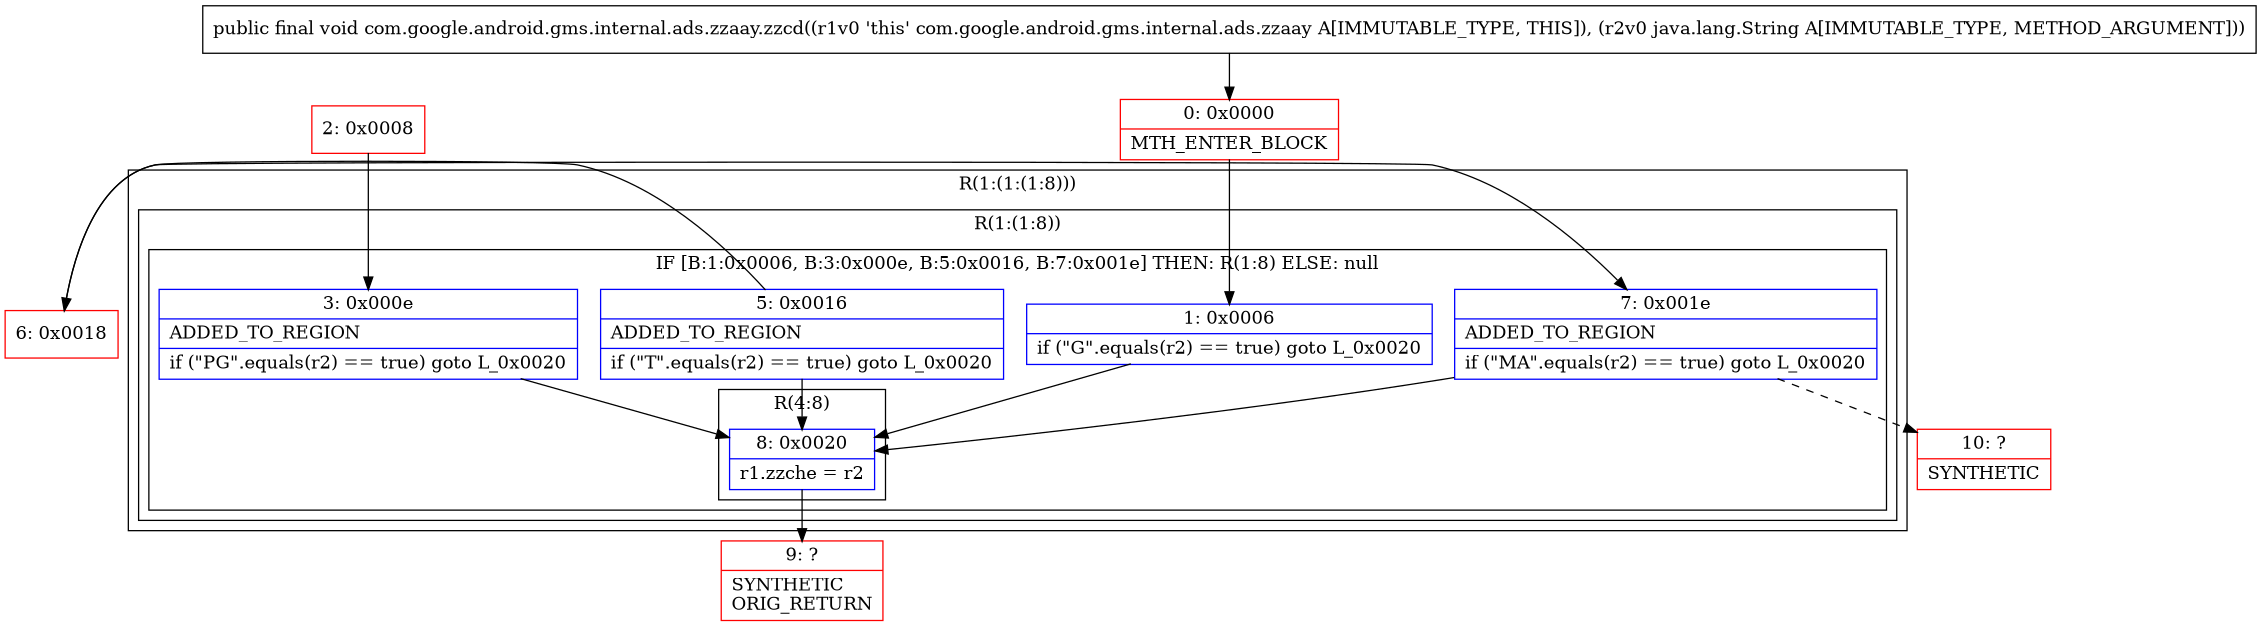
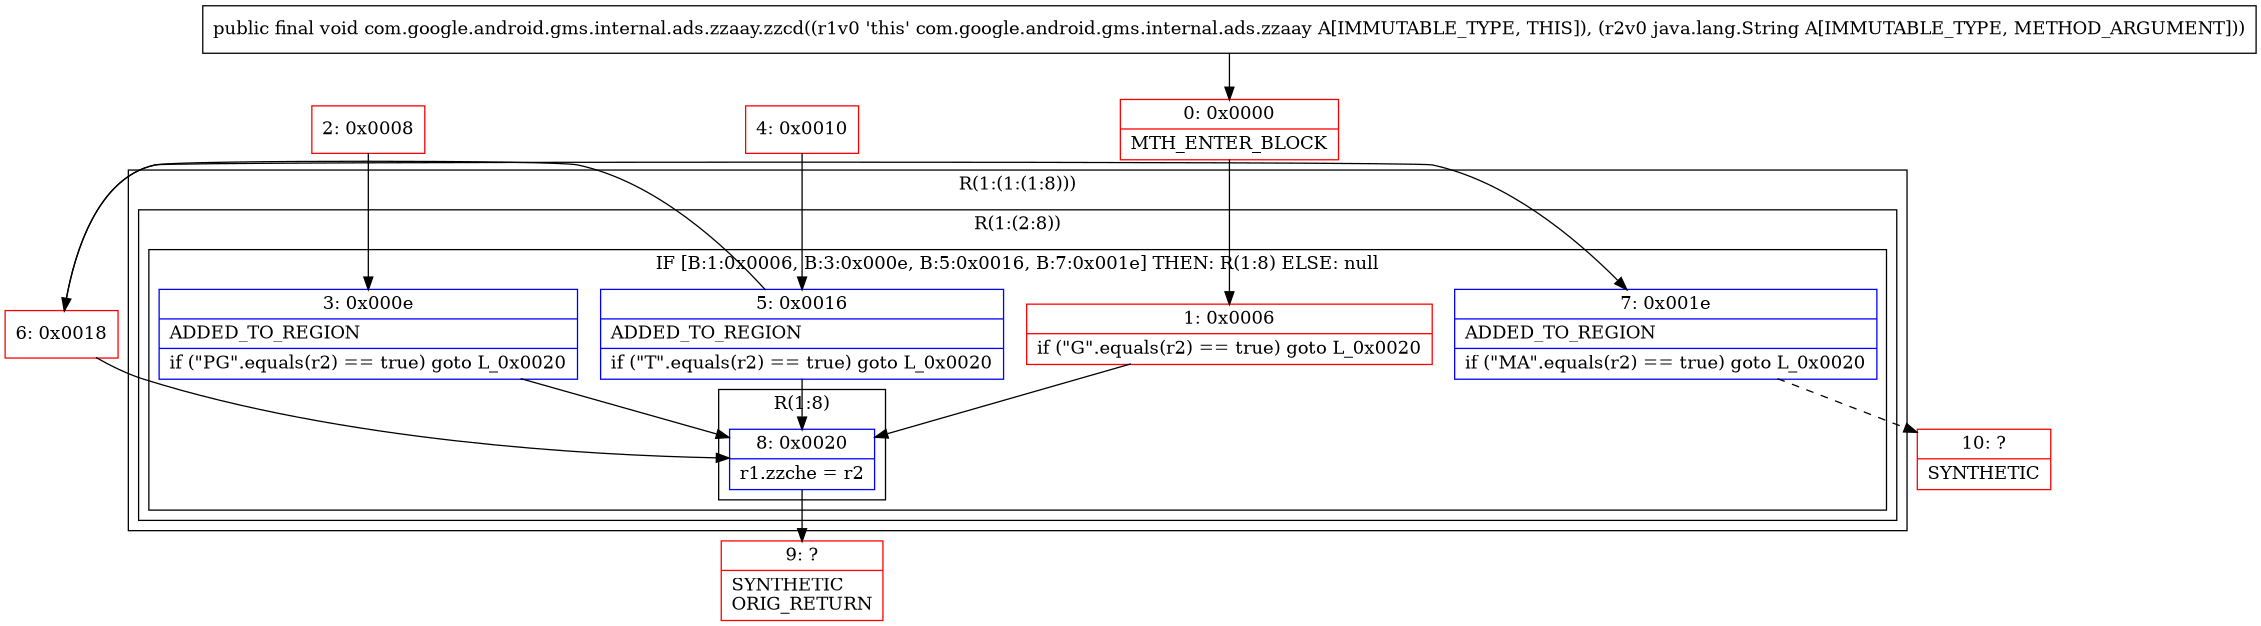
none -> (802, 130)
(1018, 225) -> (1018, 225)
(1229, 334) -> (1229, 334)
(802, 404) -> (802, 404)
(1172, 417) -> (401, 434)
